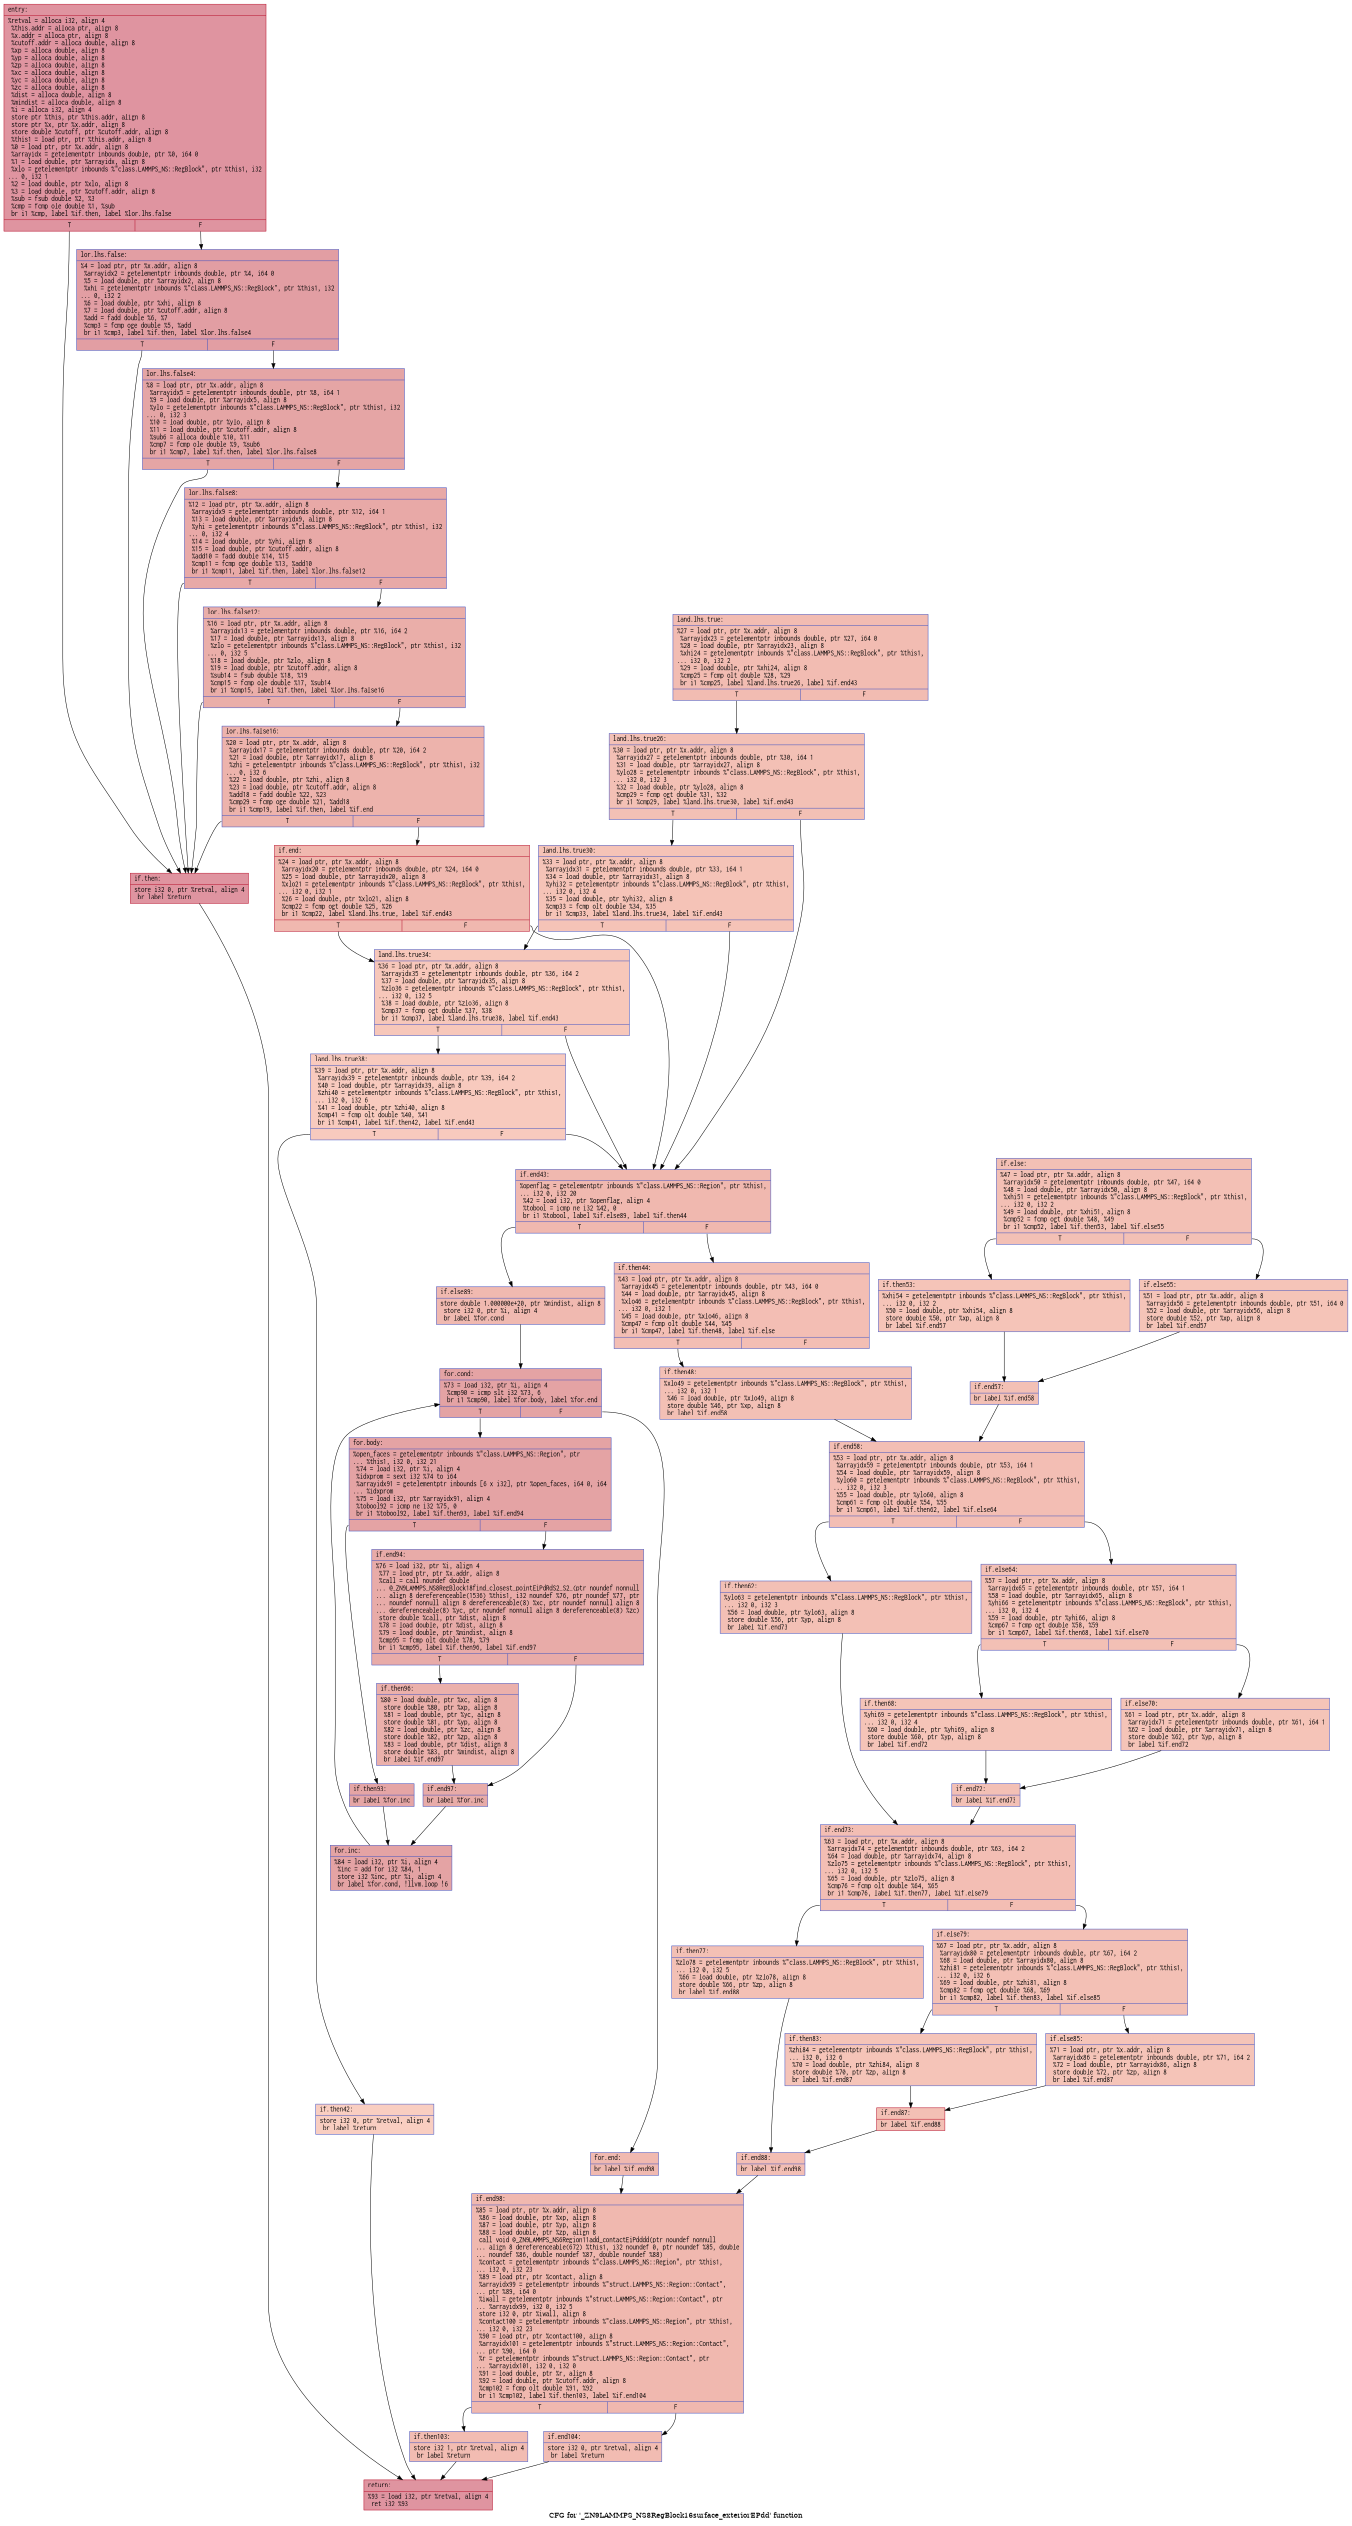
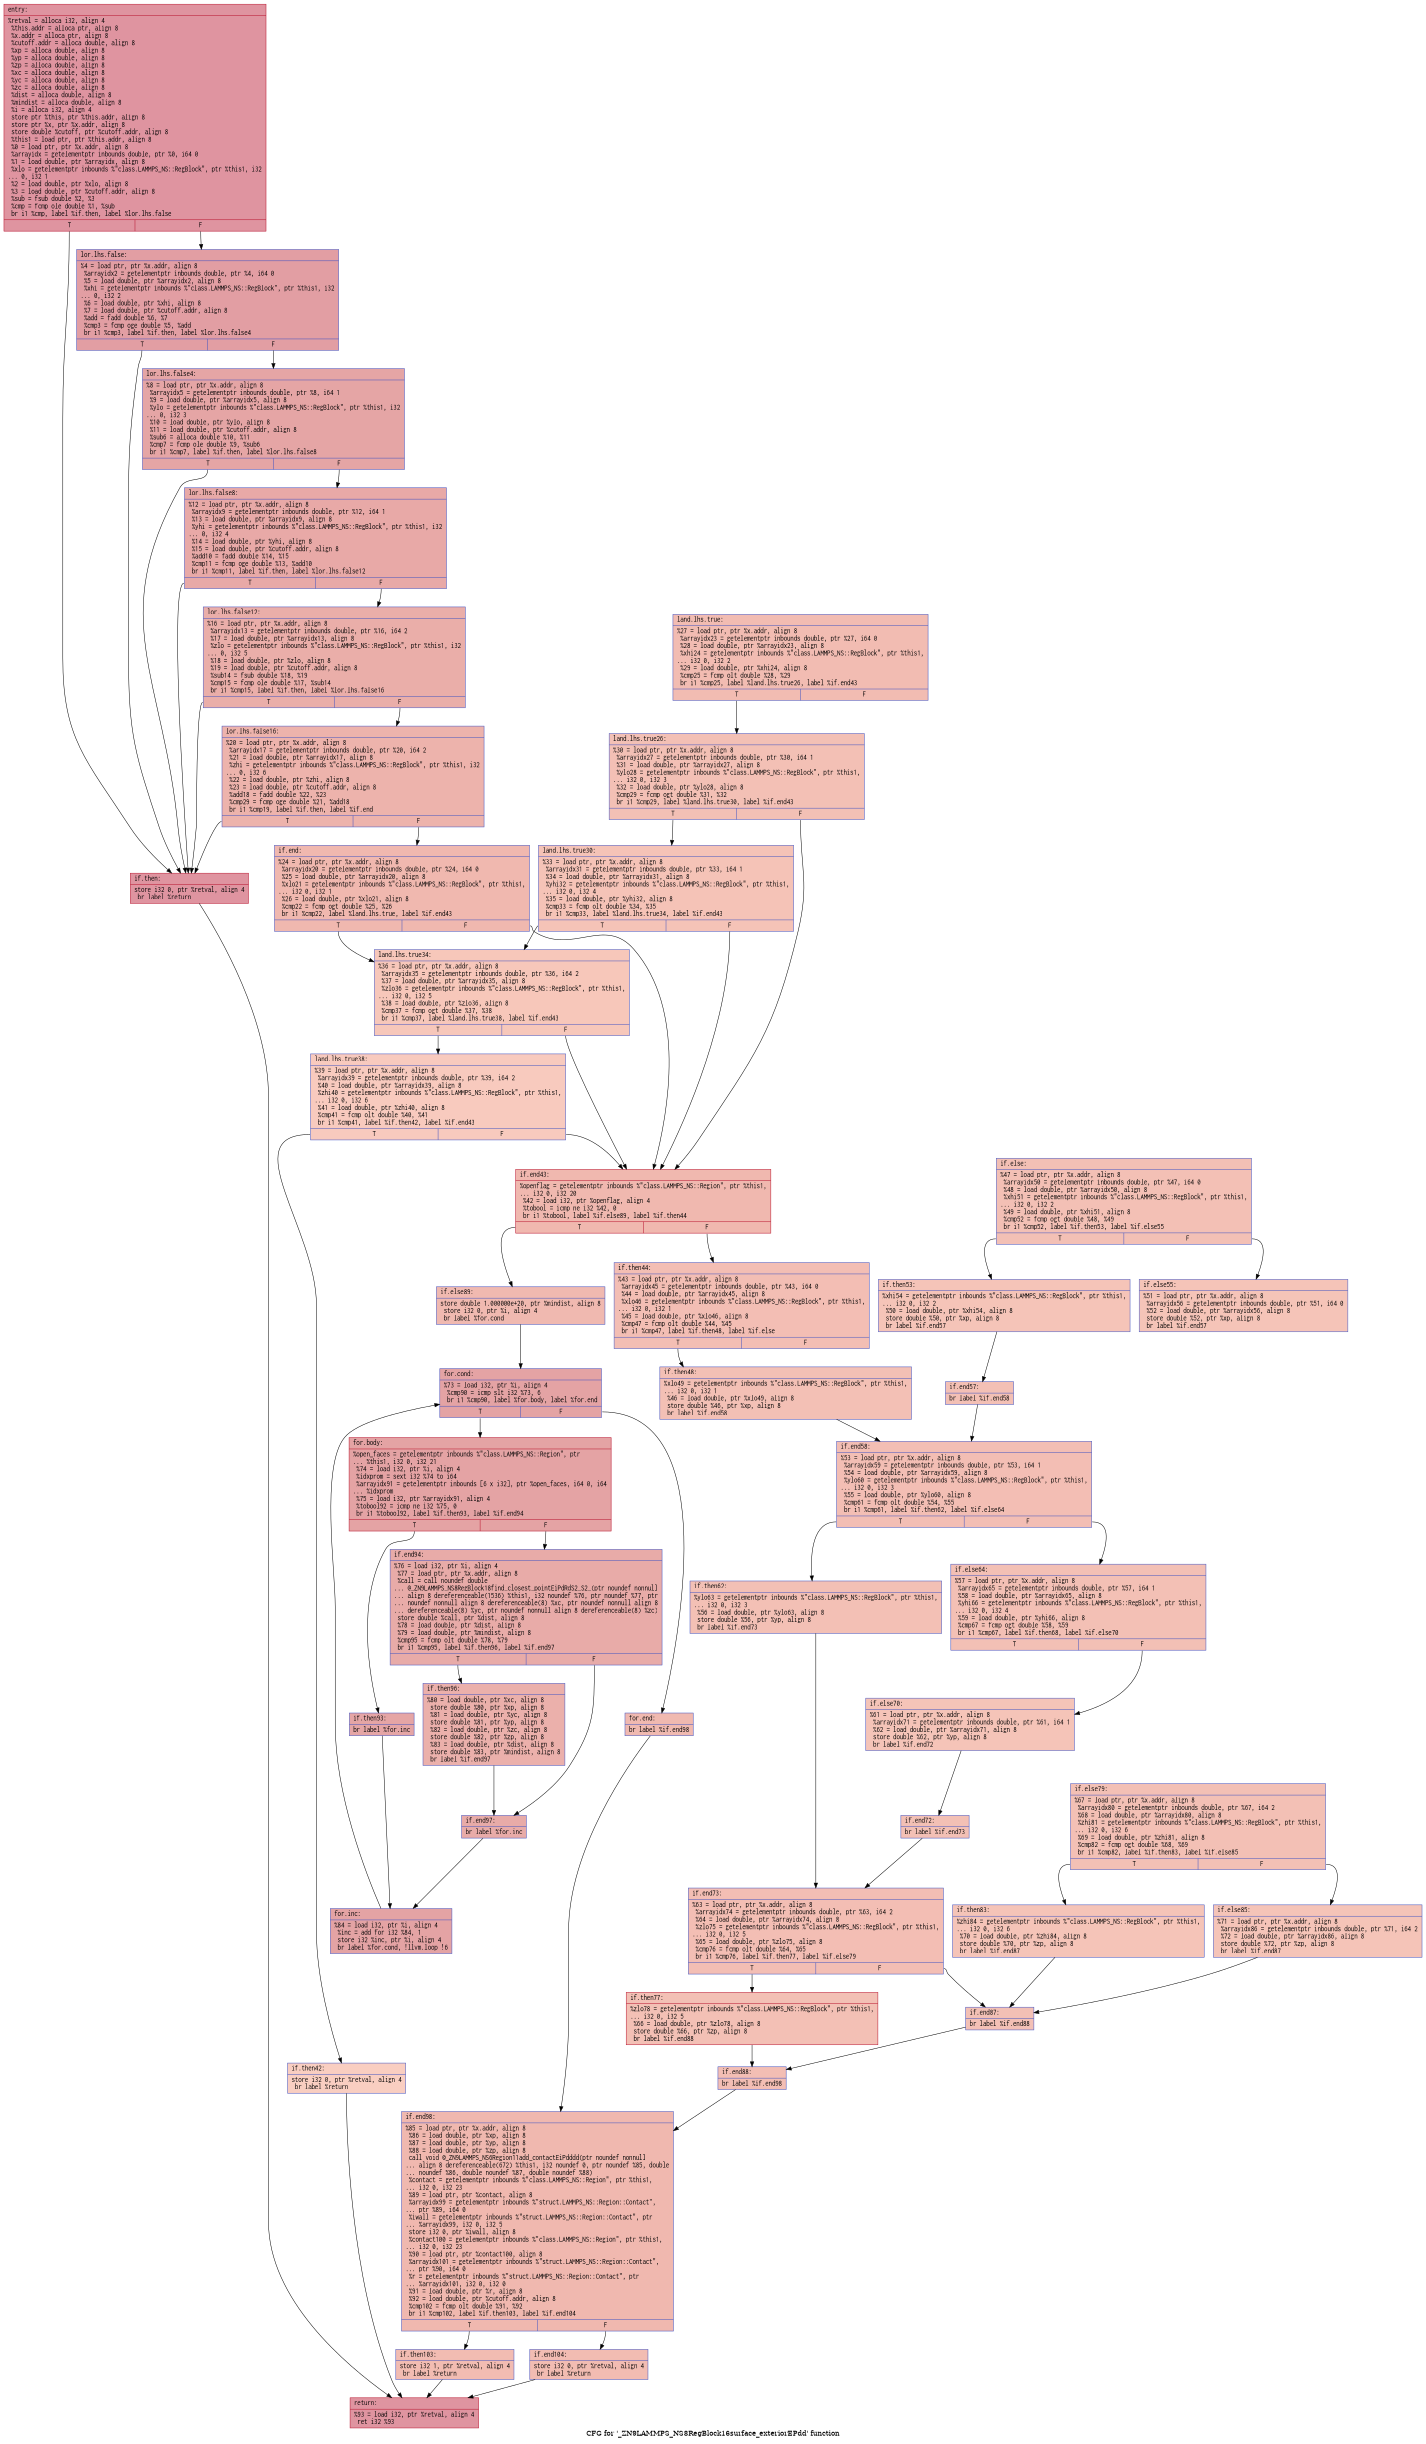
(402, 888) -> (402, 888)
(643, 1201) -> (643, 1201)
(1112, 1357) -> none
(480, 1484) -> (480, 1484)
(986, 1724) -> none
(1086, 1912) -> (962, 1987)
(798, 1972) -> (752, 2019)
(911, 2119) -> (1000, 2019)
